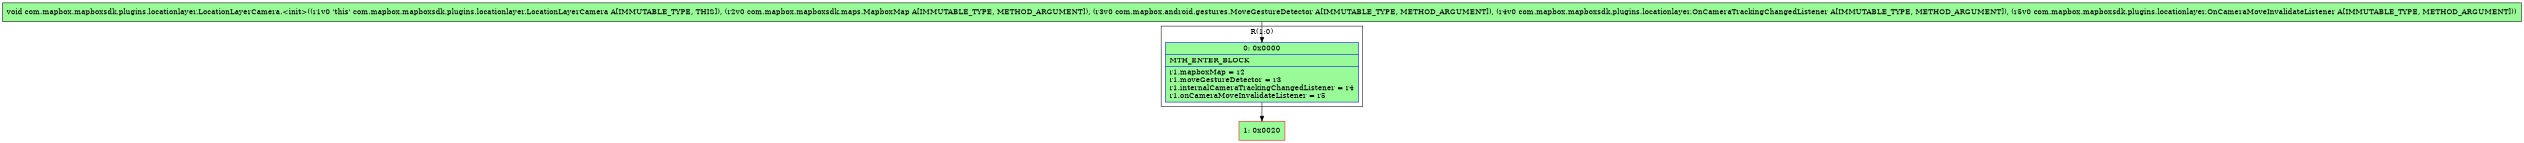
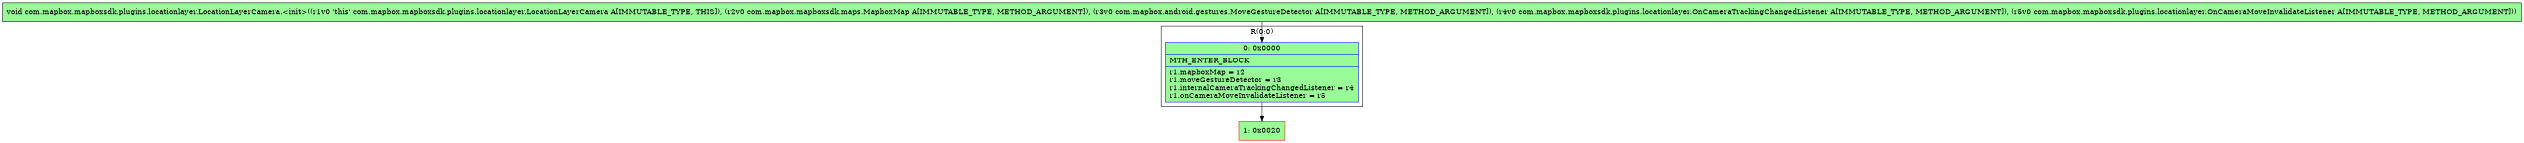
(1262, 32) -> (1262, 32)
